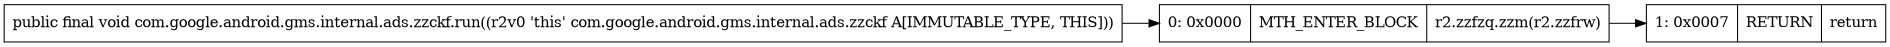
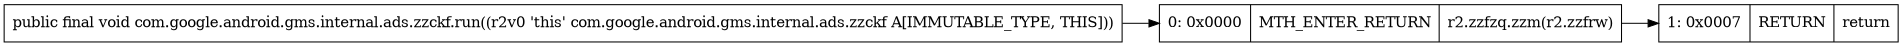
(1339, 23) -> (1345, 23)
